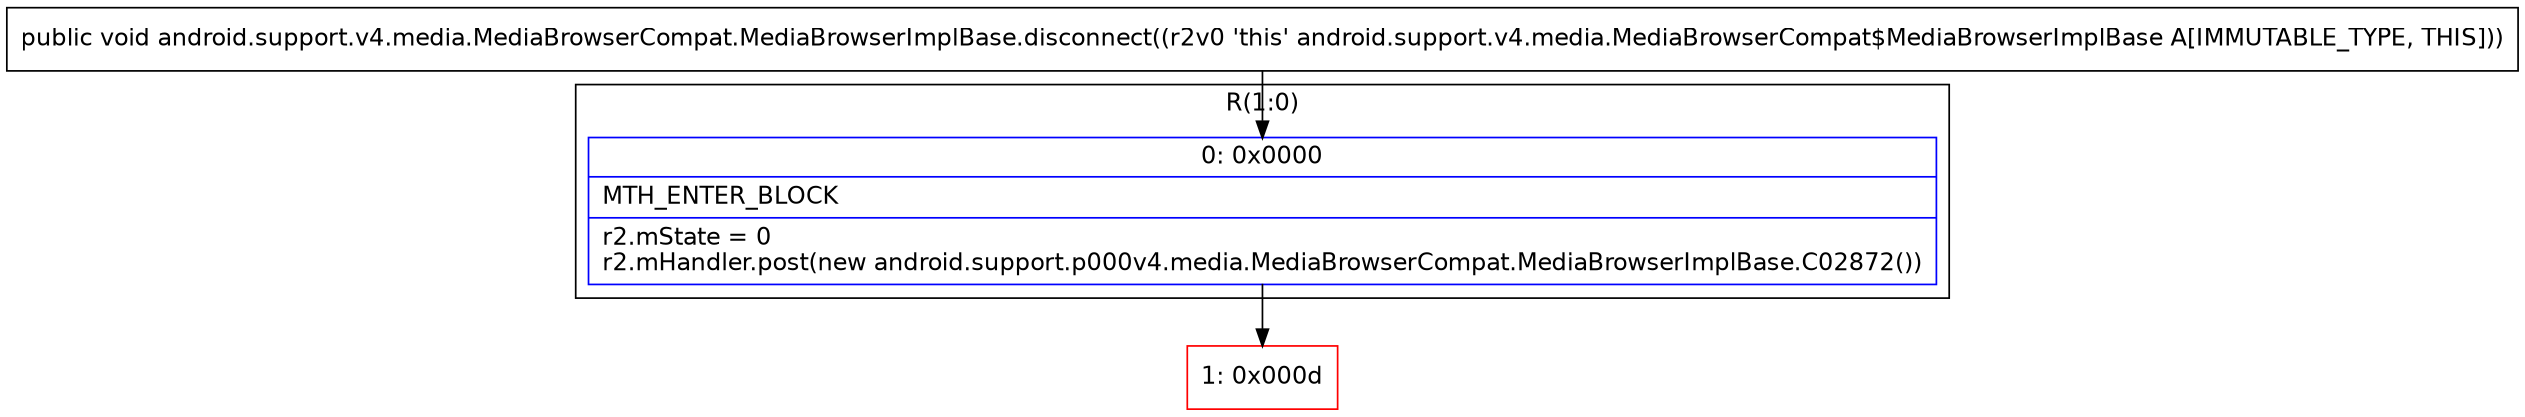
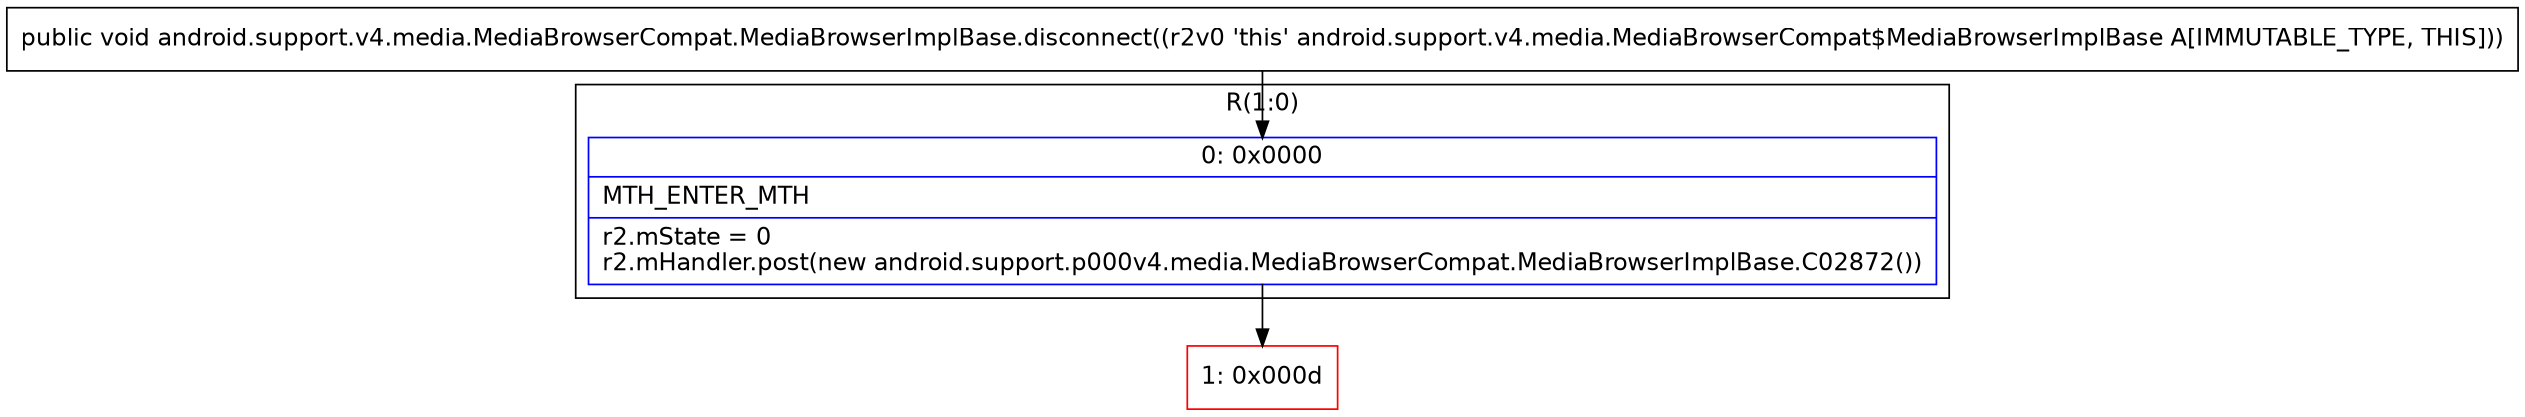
(721, 196) -> (706, 196)
